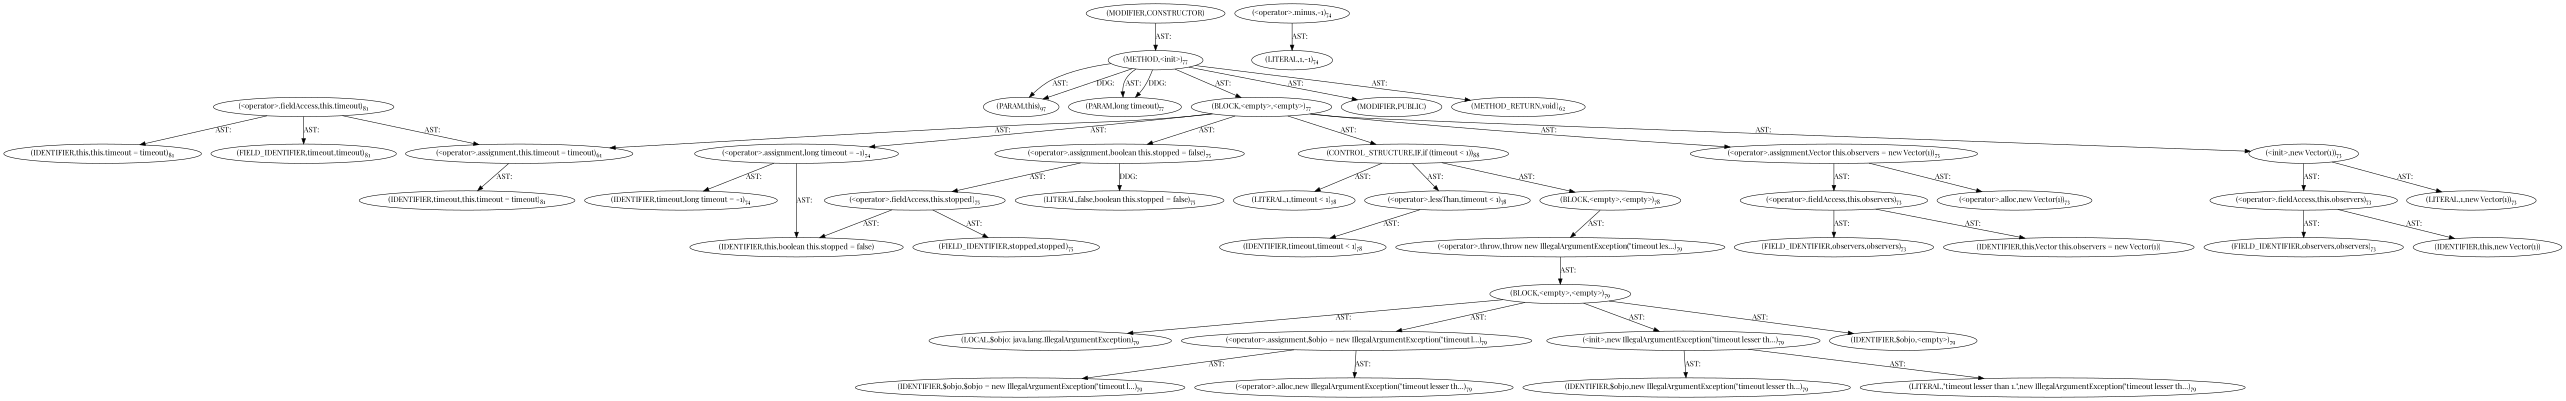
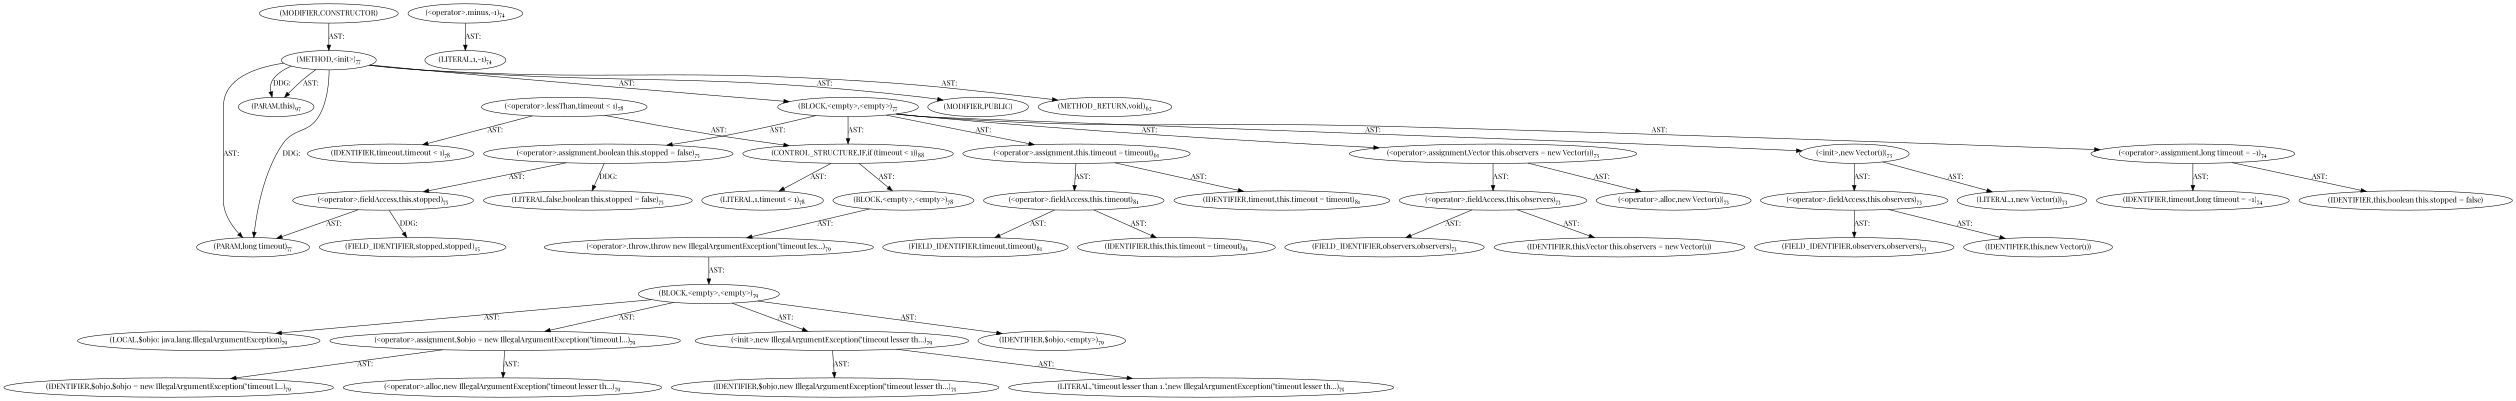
(408, 130) -> (1075, 174)
(1424, 175) -> (694, 132)
(858, 223) -> (320, 223)
(976, 224) -> (410, 224)
(1071, 246) -> (477, 246)
